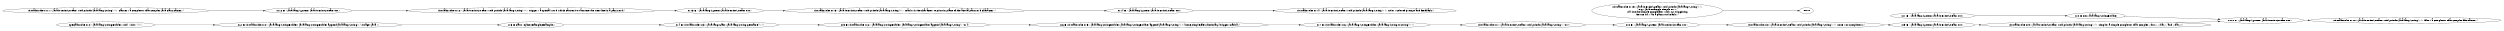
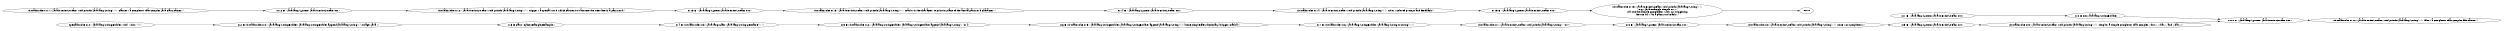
none -> (1524, 11)
